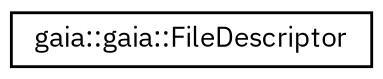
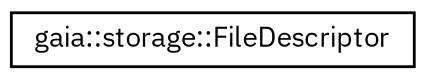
(192, 40) -> (213, 40)
